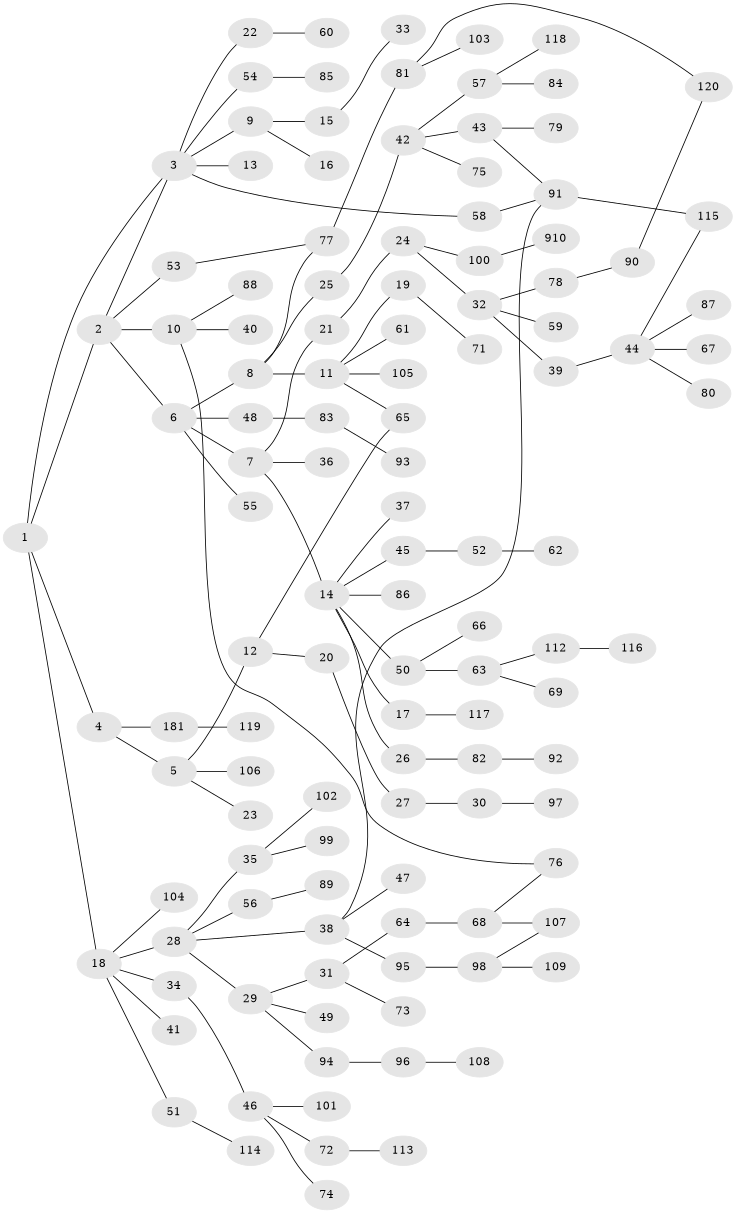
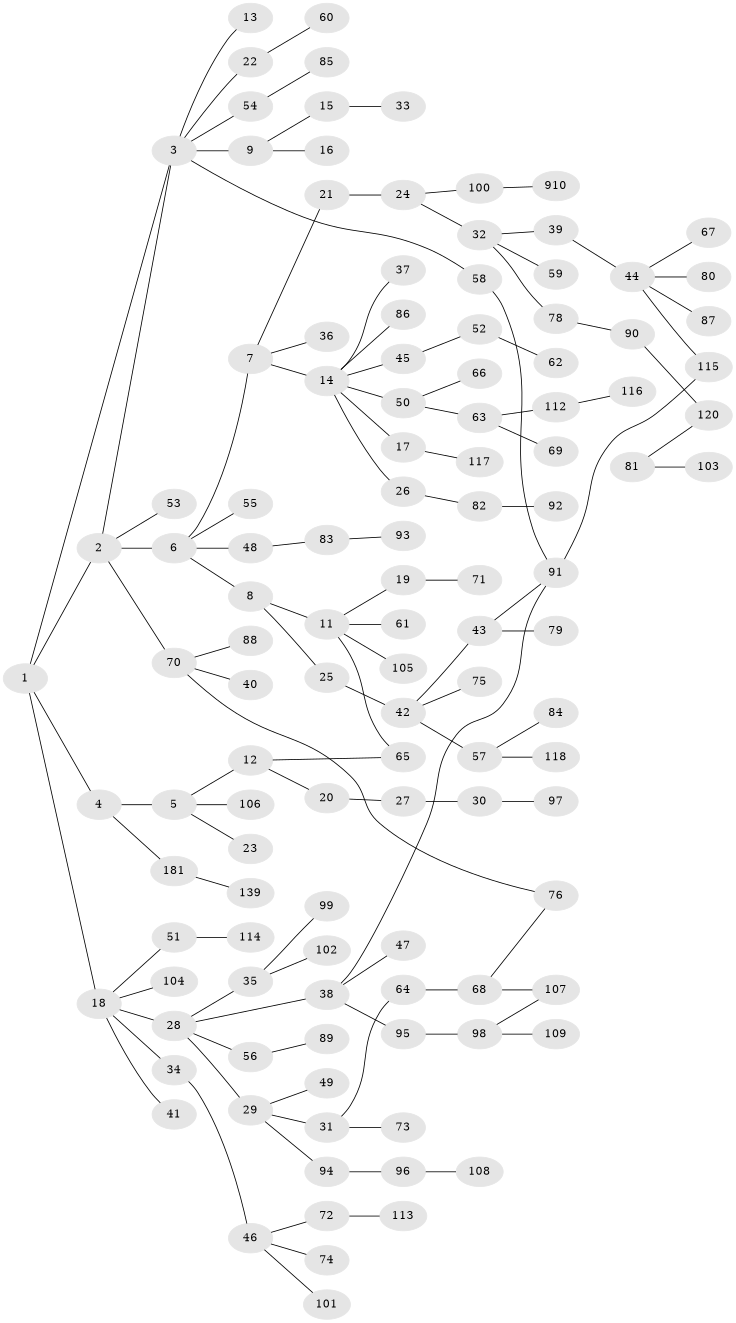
(327, 241) -> none
(174, 330) -> (174, 663)
(251, 727) -> (251, 893)
